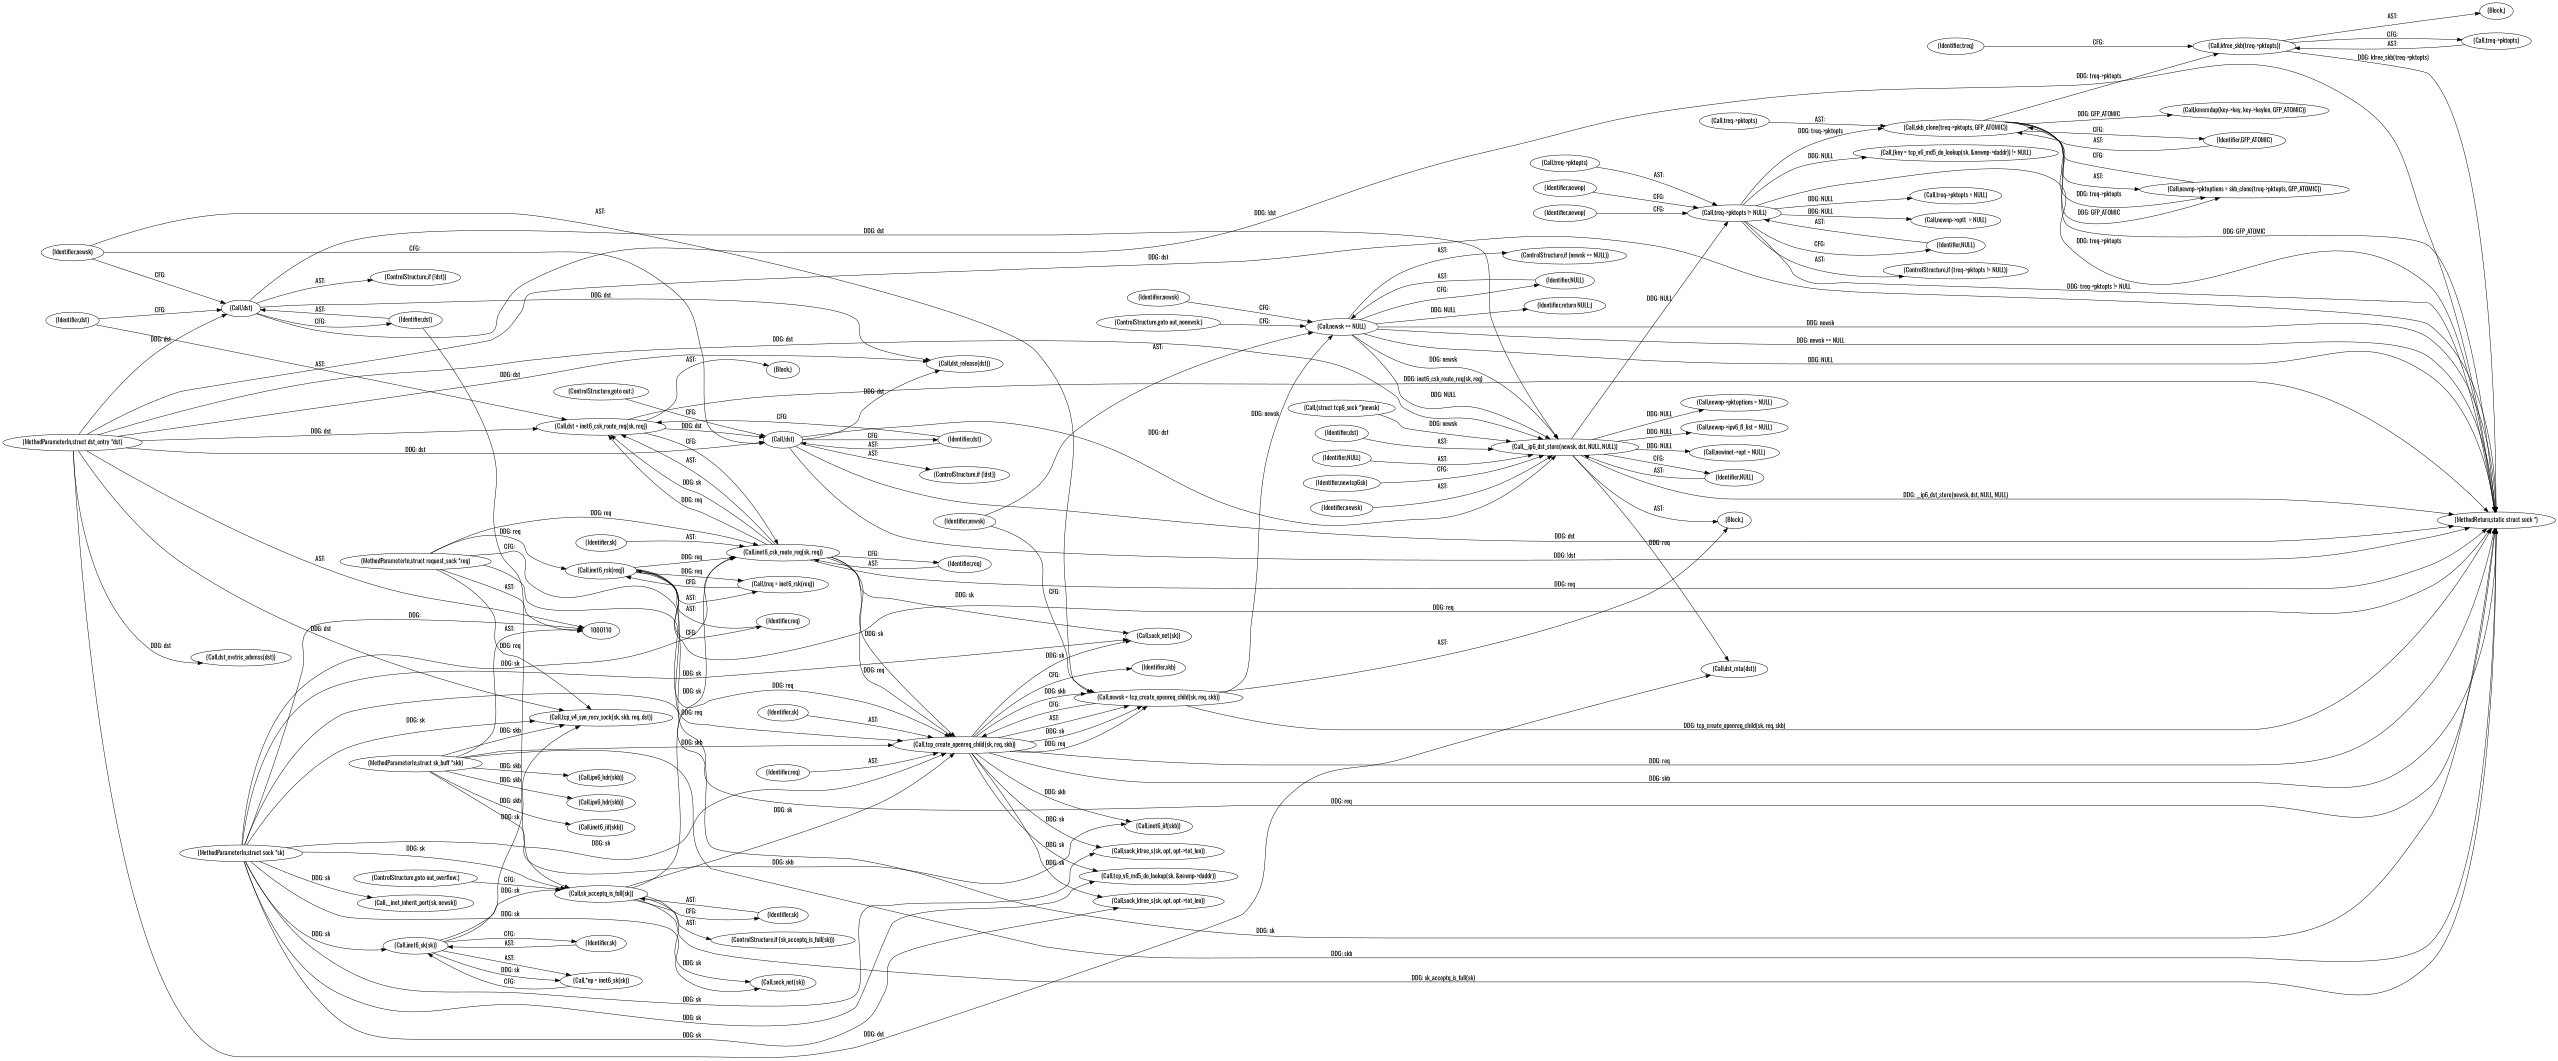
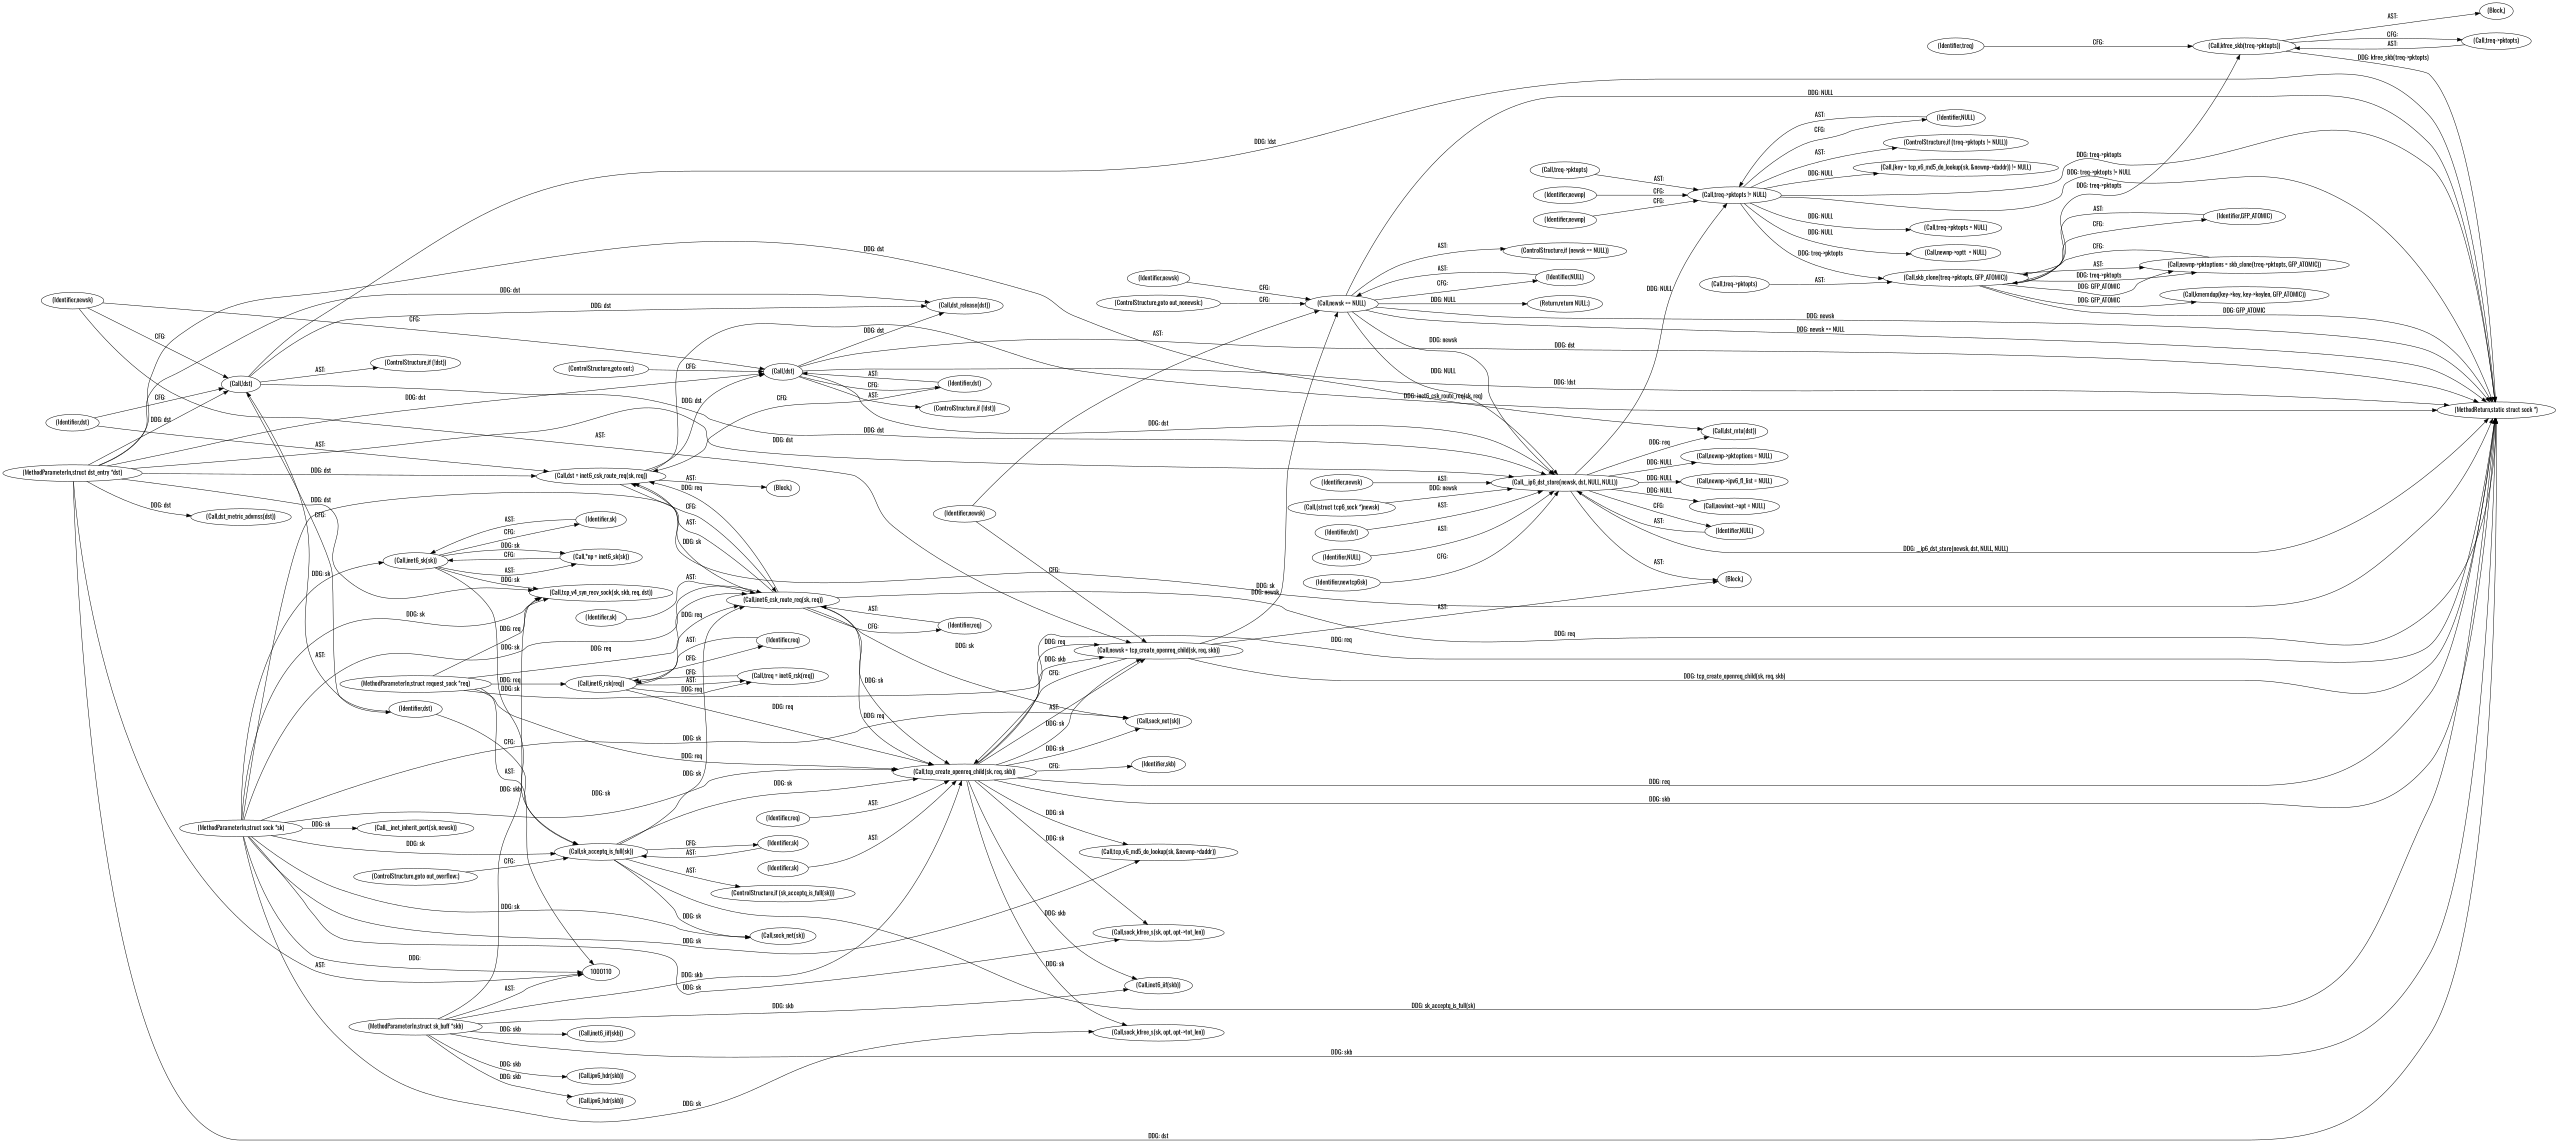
(1565, 306) -> (1565, 304)
(1540, 611) -> none
